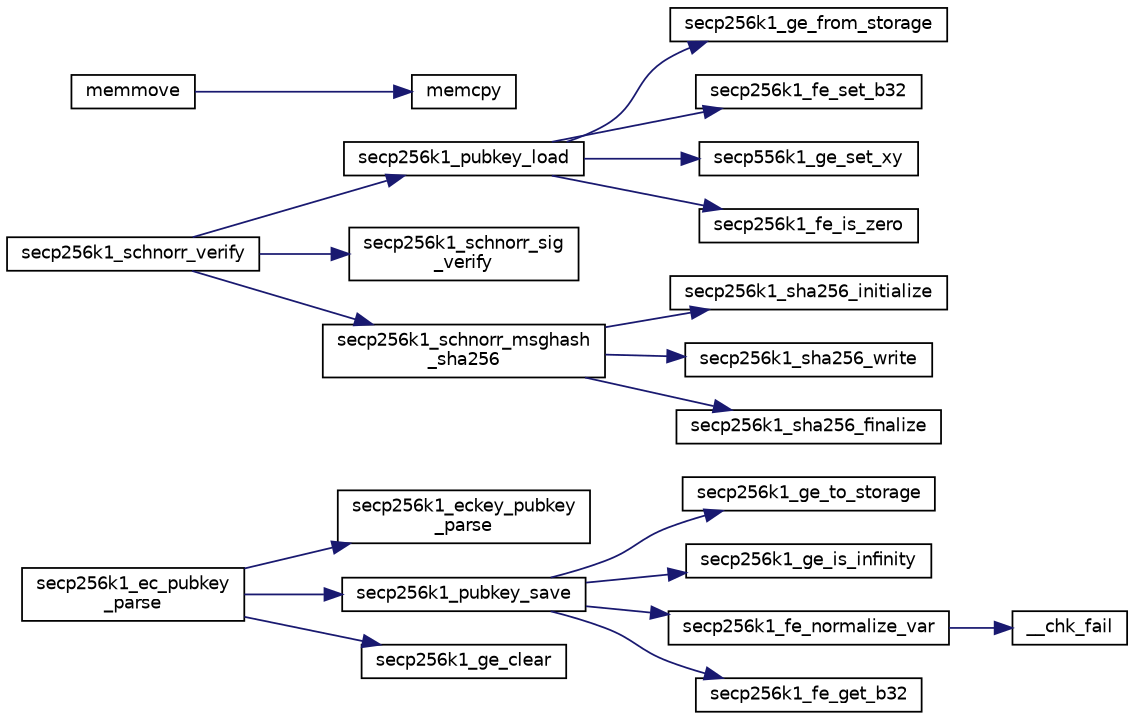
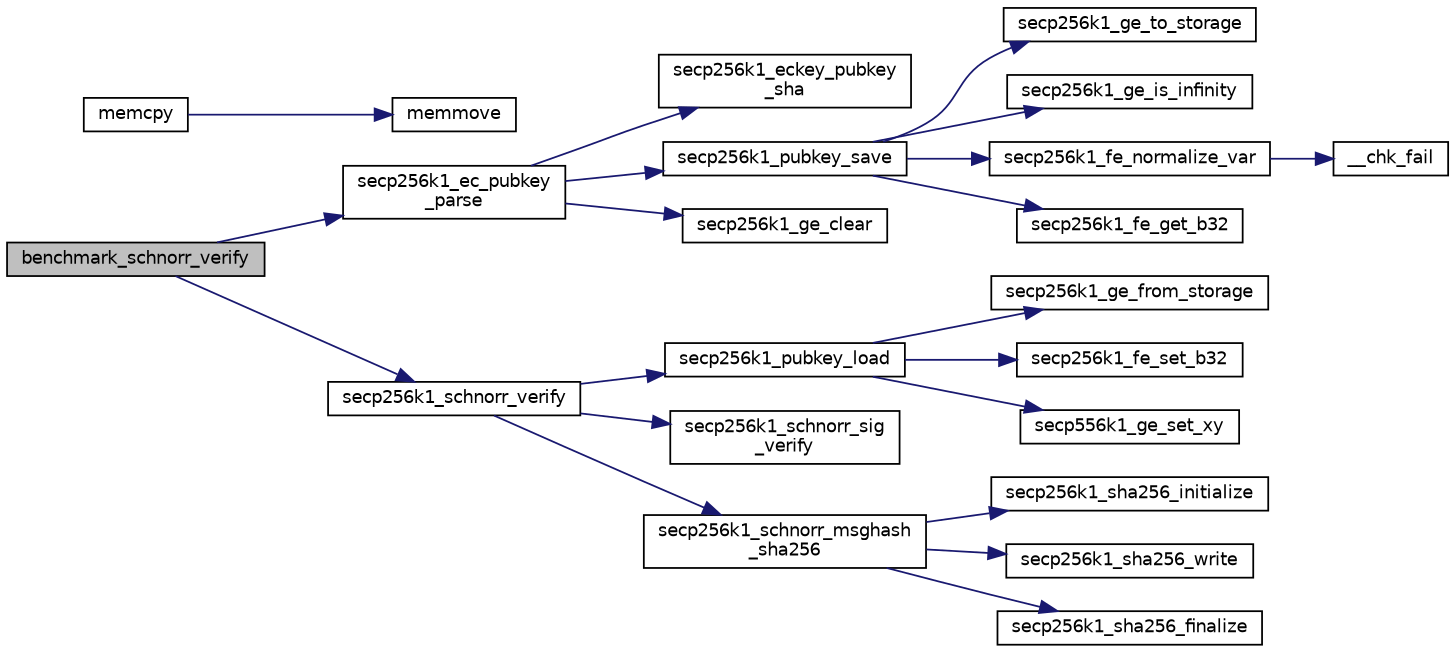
(294, 92) -> (281, 115)
(809, 226) -> none
none -> (136, 259)
(464, 517) -> (785, 81)
